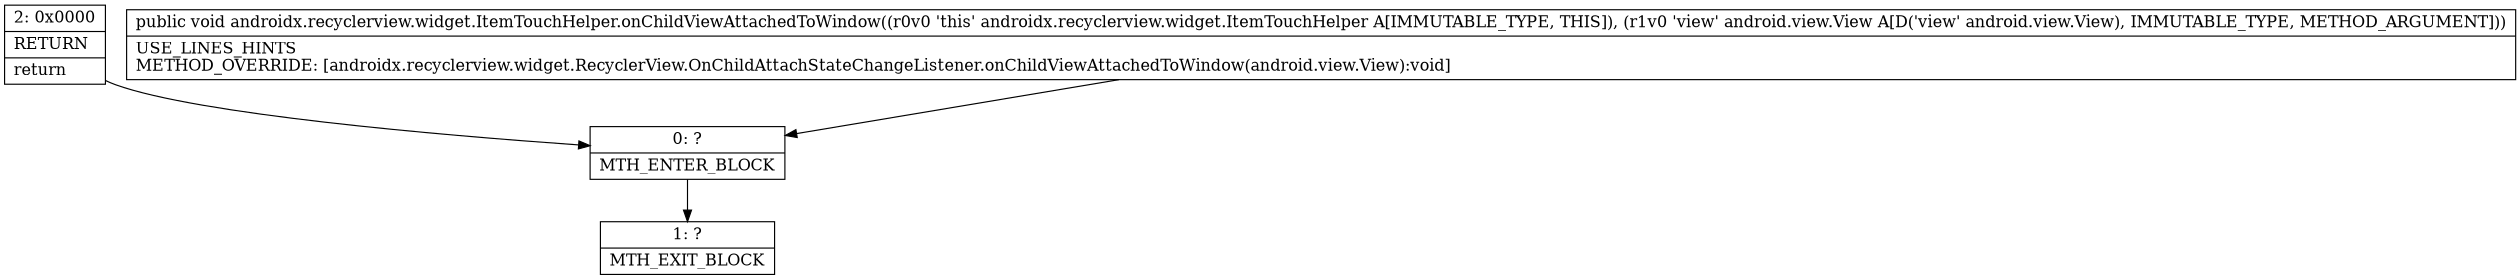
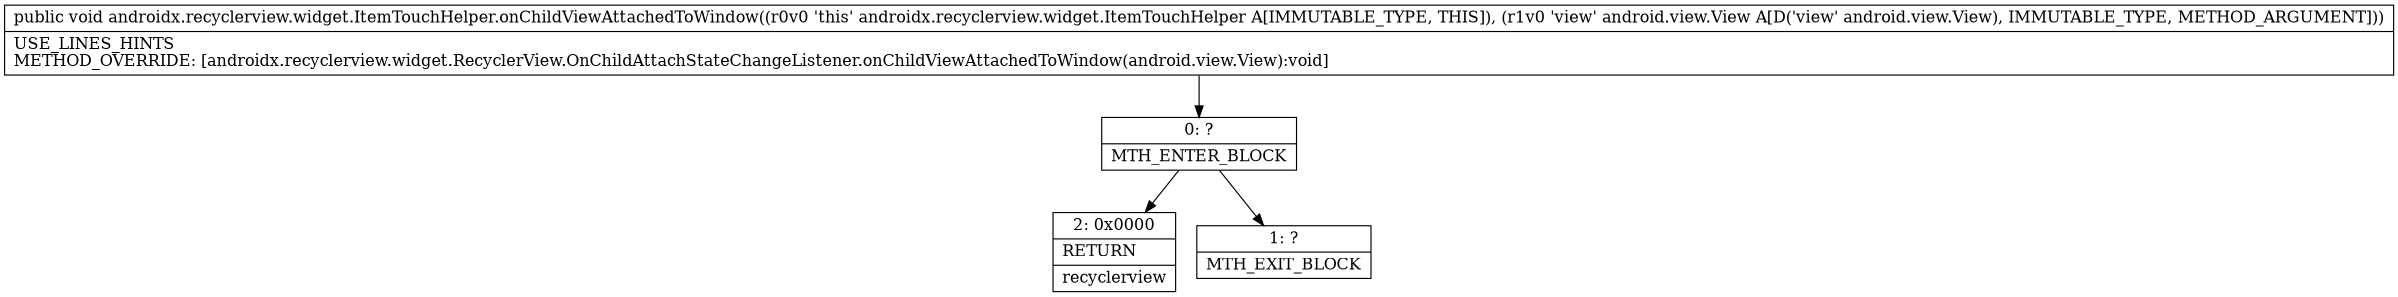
(40, 70) -> (1114, 278)
(340, 124) -> (1166, 187)
